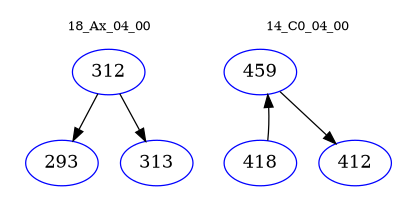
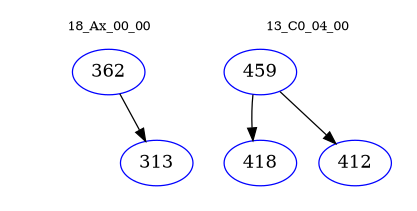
(109, 27) -> (109, 27)
(308, 27) -> (308, 27)
(109, 72) -> (109, 72)
(269, 124) -> (252, 111)
(62, 163) -> none
